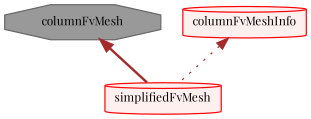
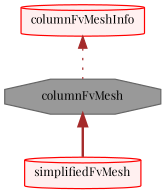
(199, 64) -> (83, 64)
